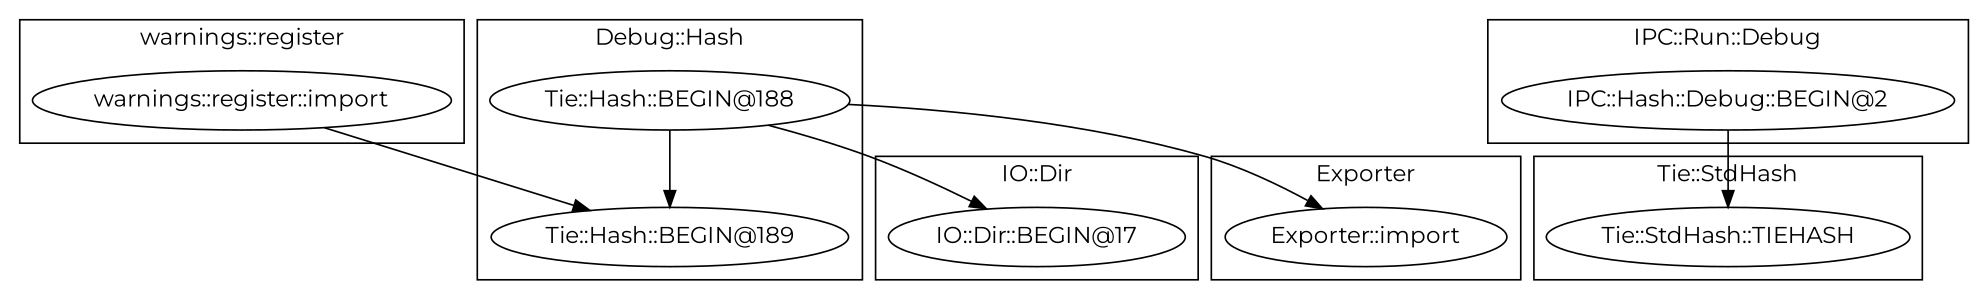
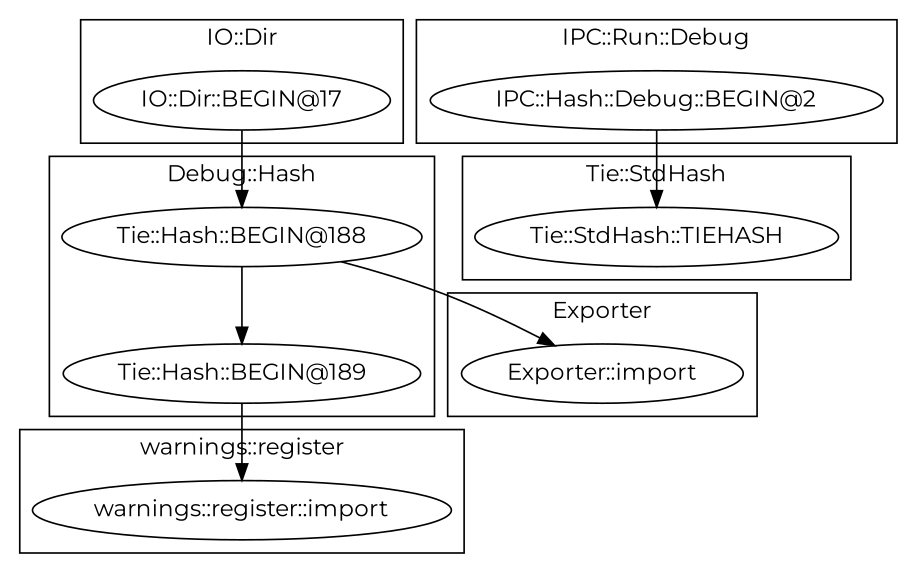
(852, 150) -> (242, 166)
(449, 167) -> (242, 440)
